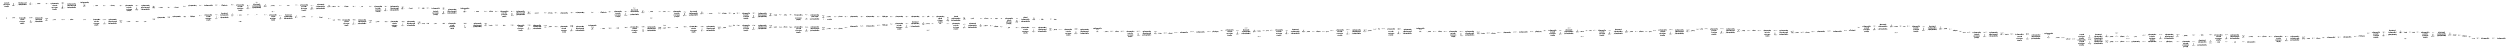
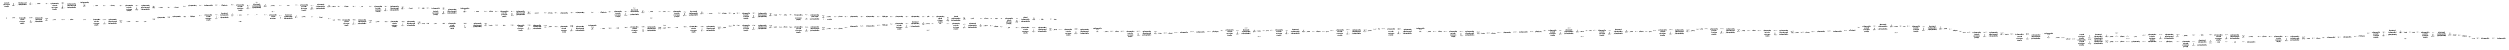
(273, 20) -> none
